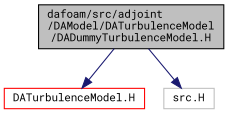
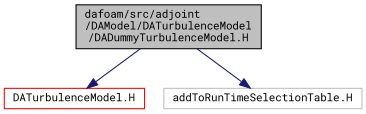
(189, 99) -> (263, 99)
